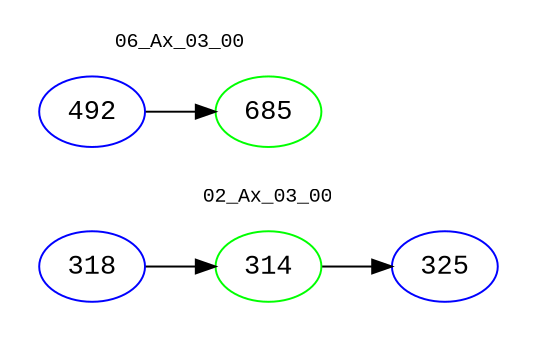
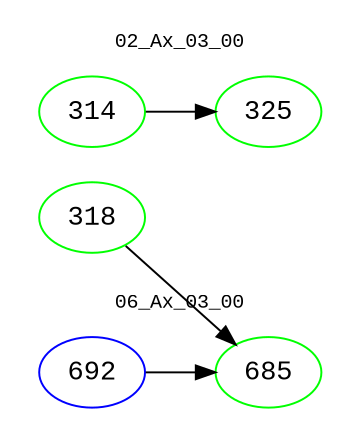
(92, 112) -> (92, 372)
(92, 267) -> (92, 218)
(171, 267) -> (183, 297)
(445, 267) -> (268, 112)
